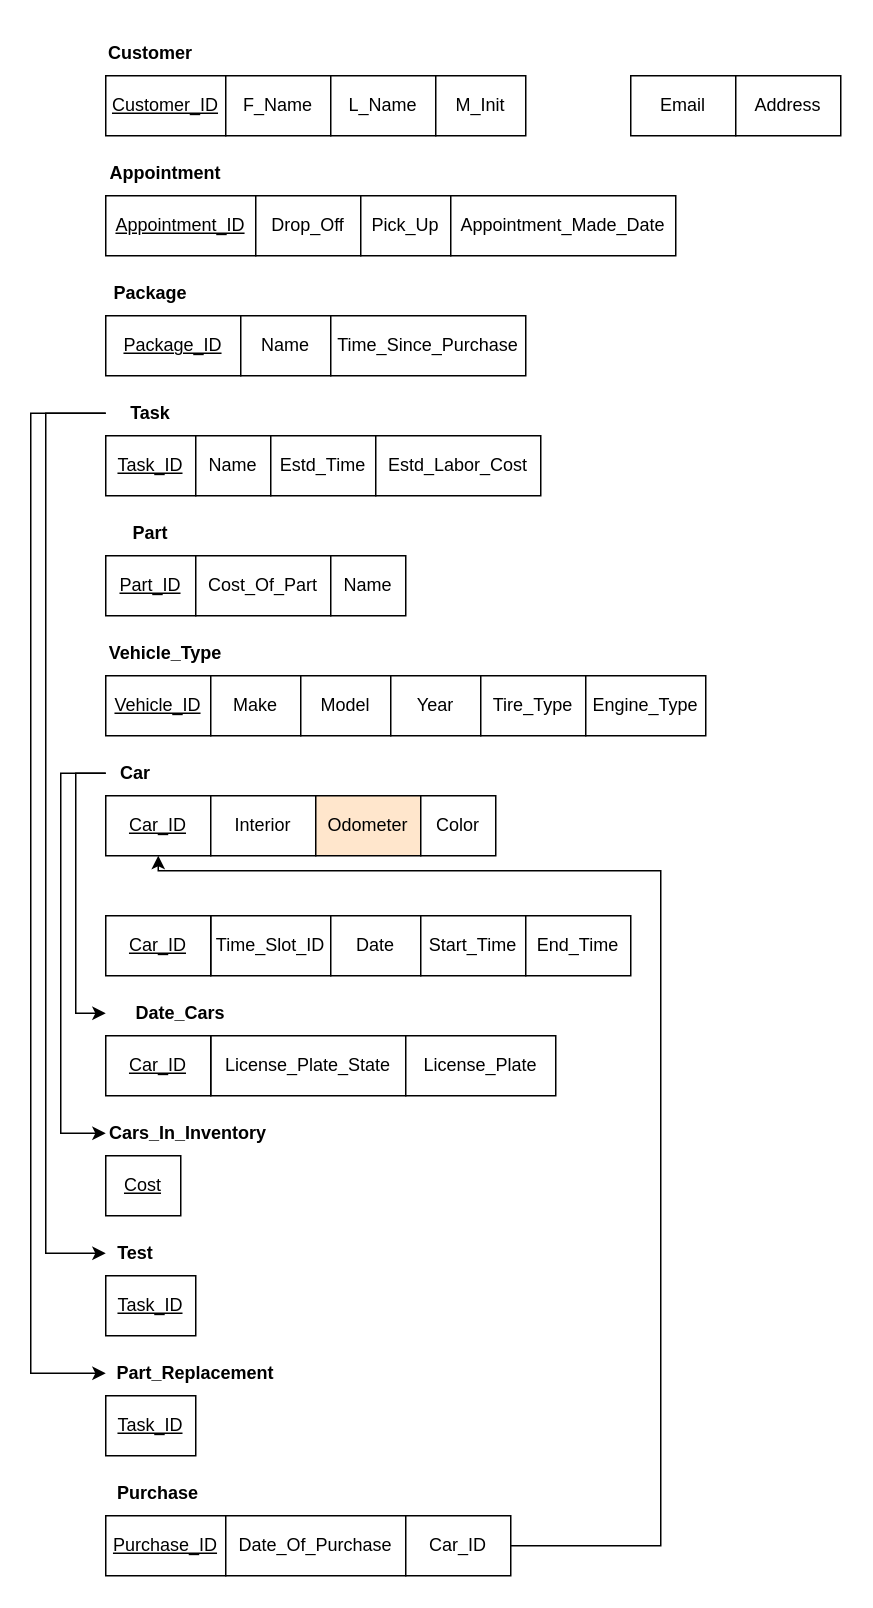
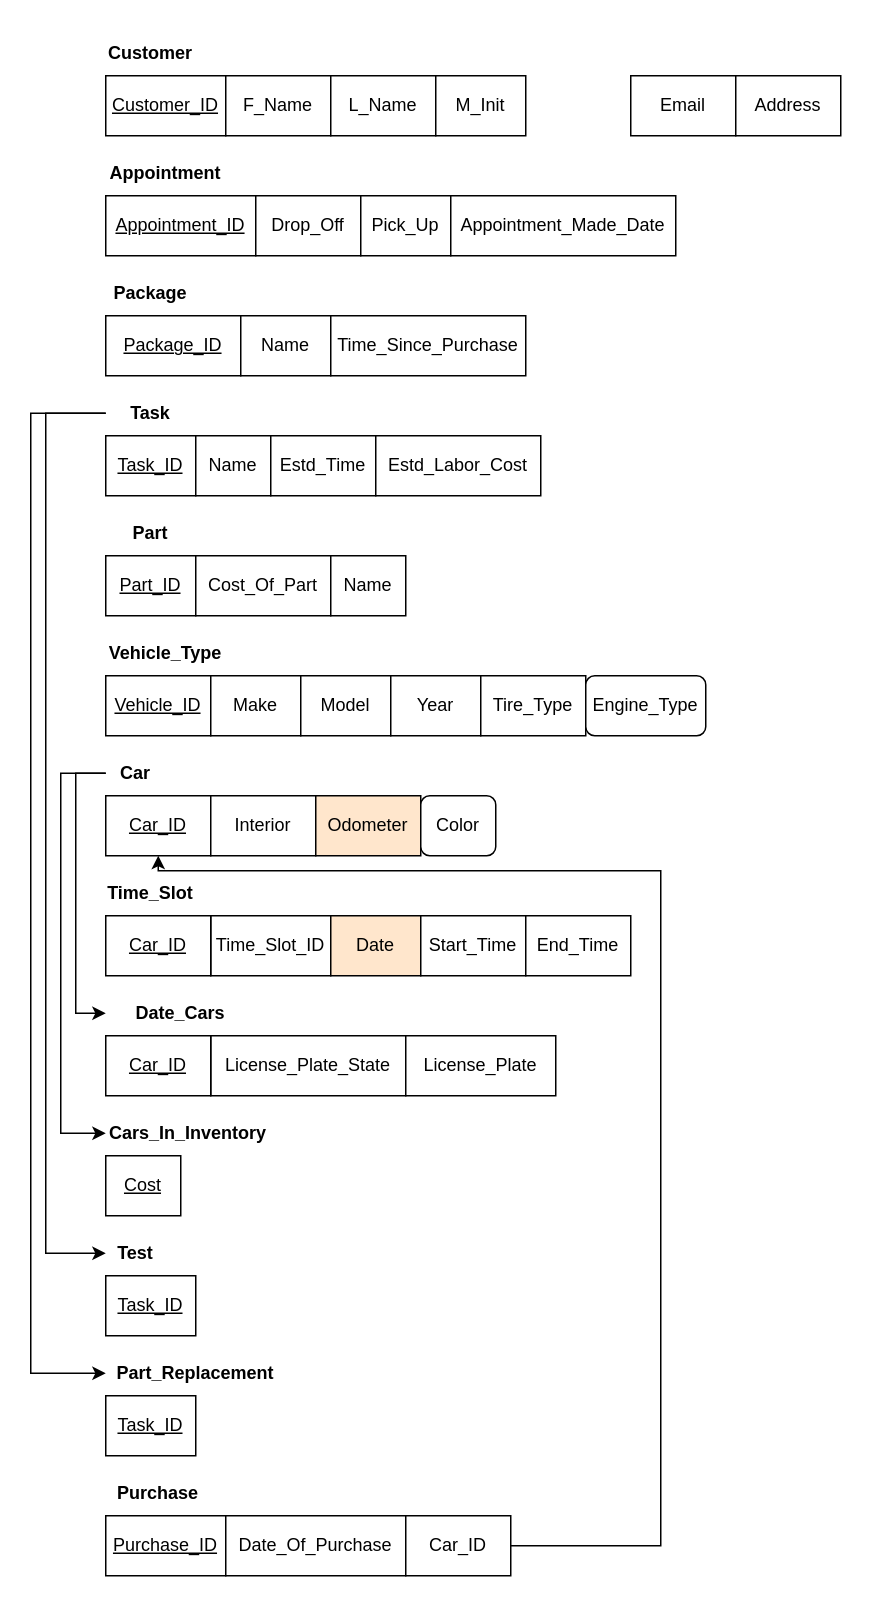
(646, 706) -> (646, 706)
(458, 826) -> (458, 826)
none -> (151, 893)
(376, 946) -> (376, 946)
